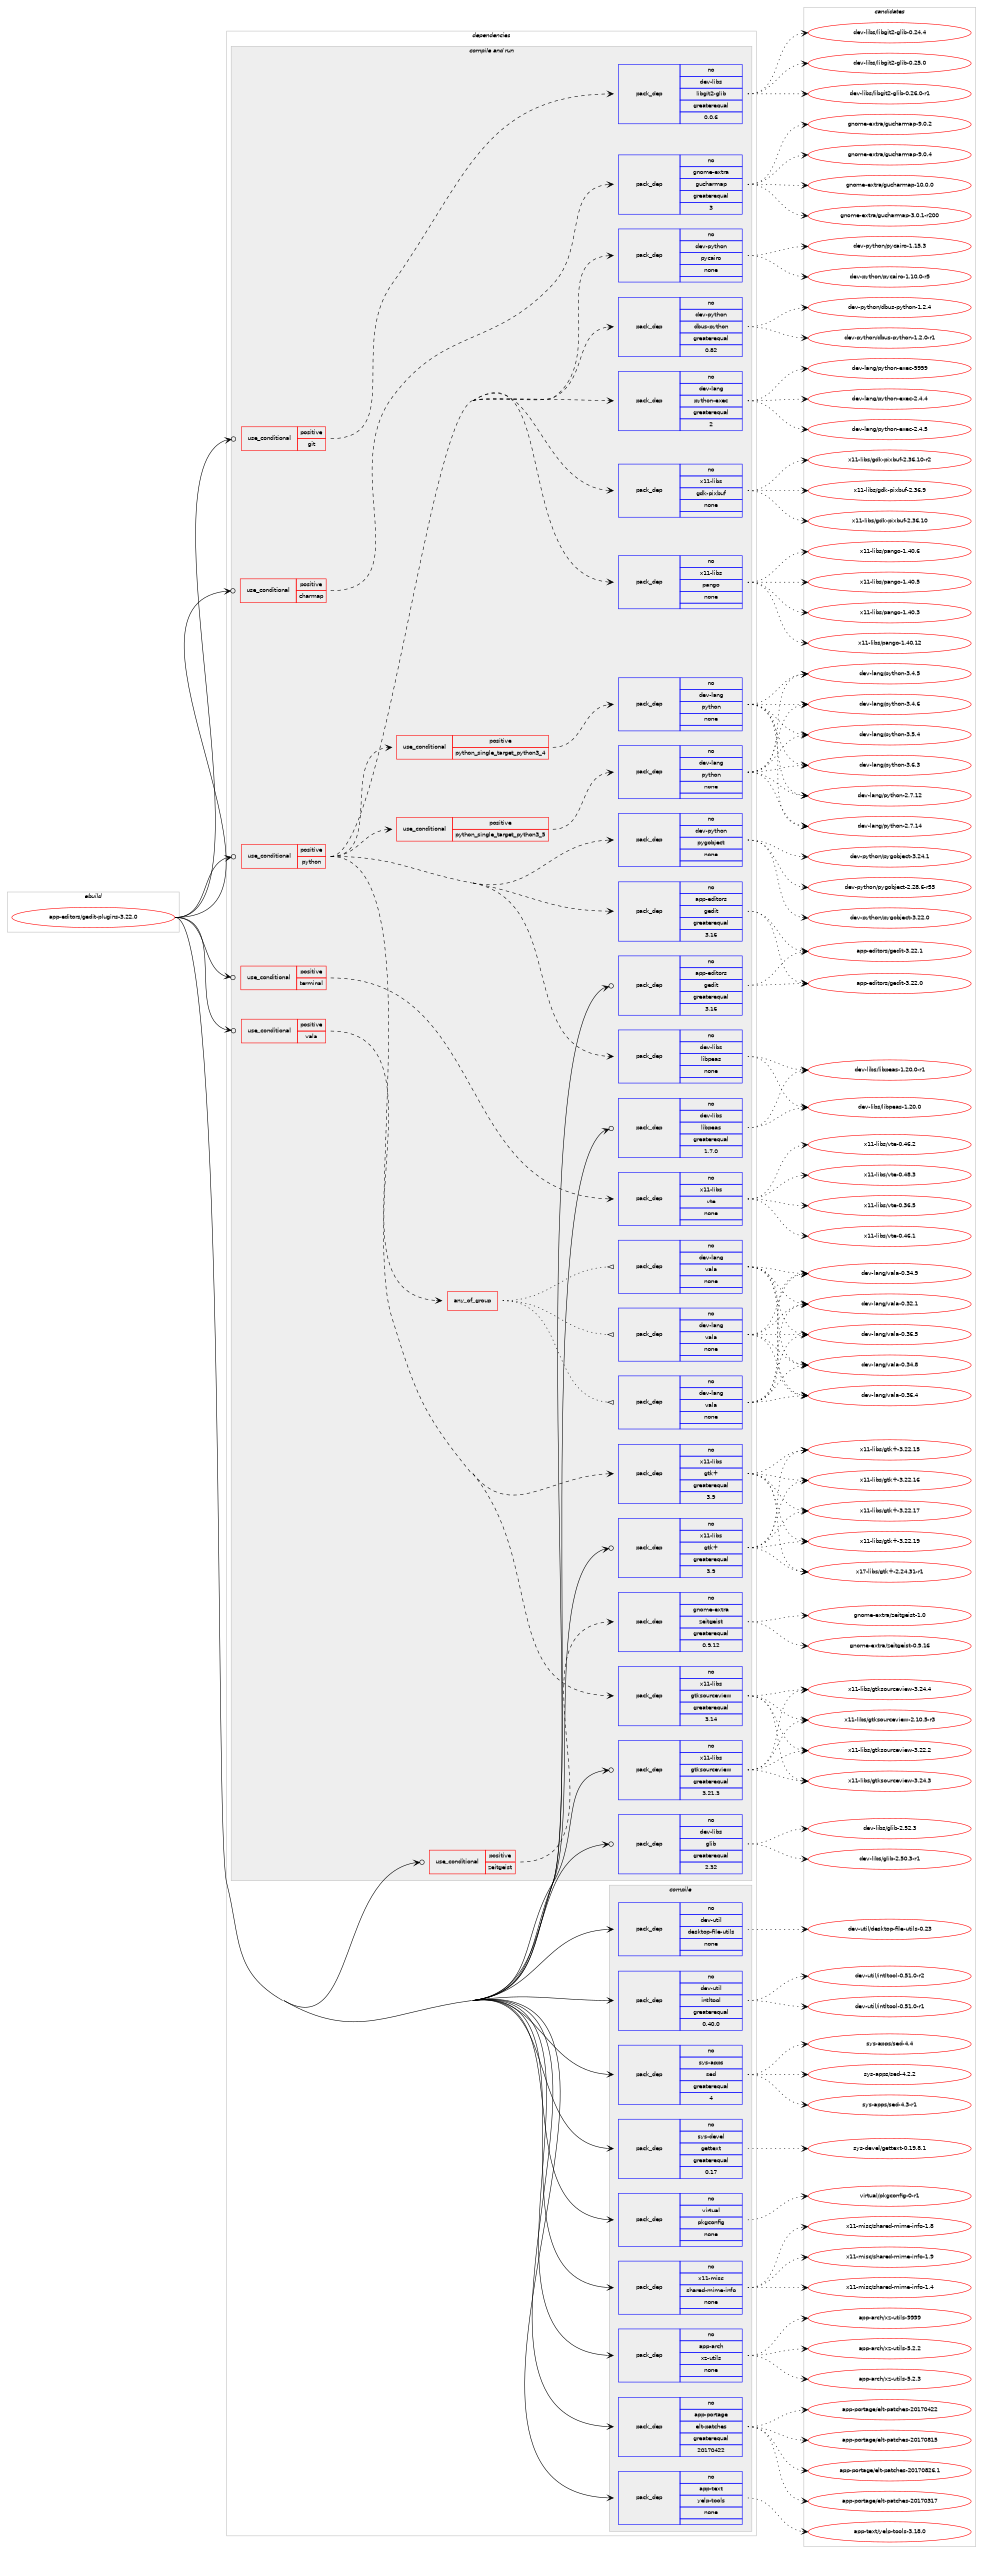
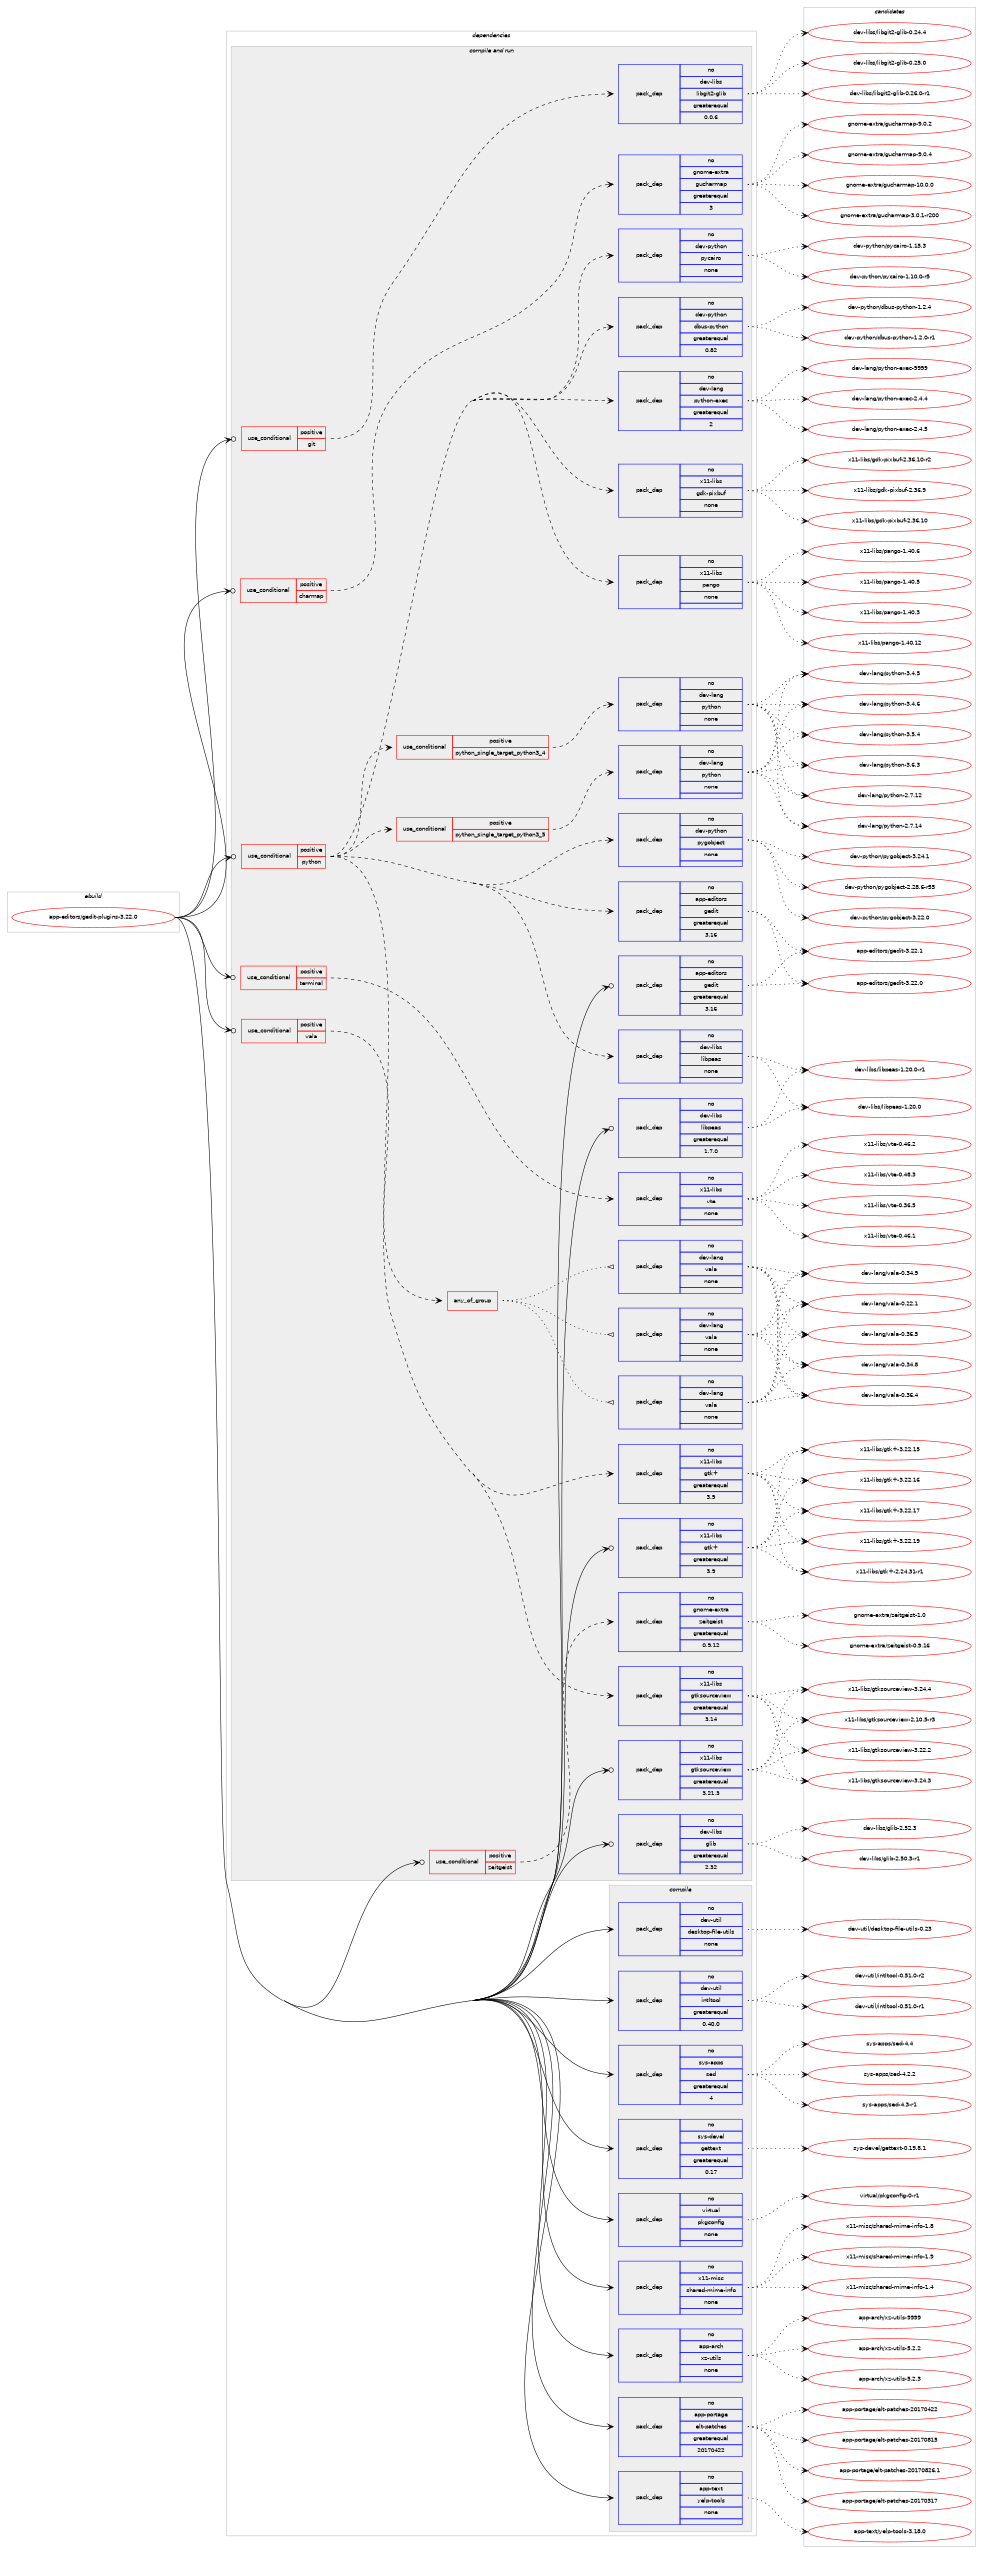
(890, 1304) -> (890, 1304)
(890, 1572) -> (890, 1572)
